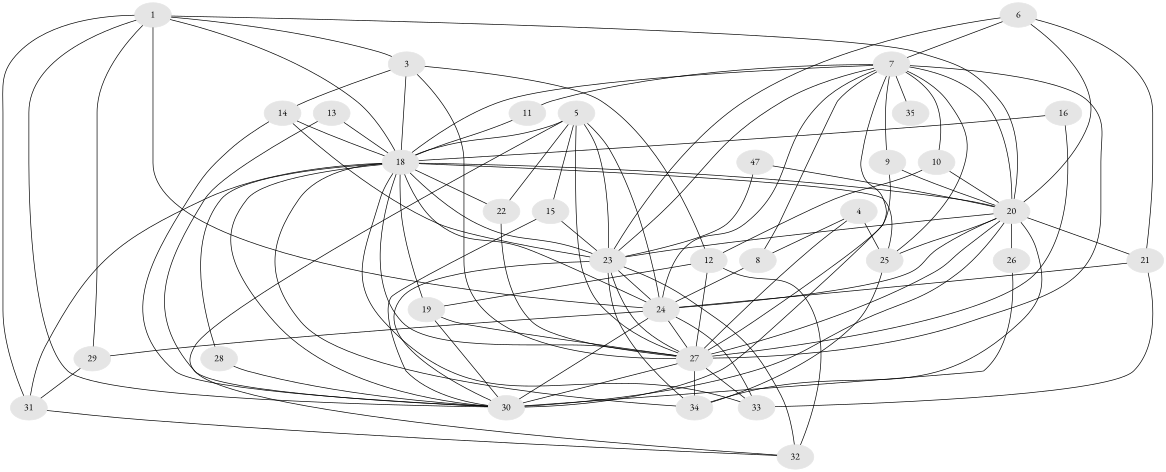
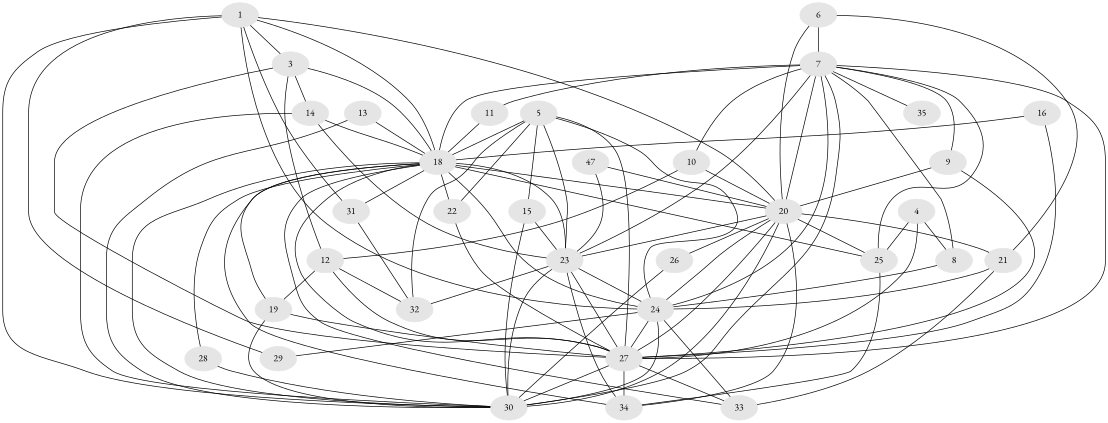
(776, 83) -> none
(61, 383) -> none
